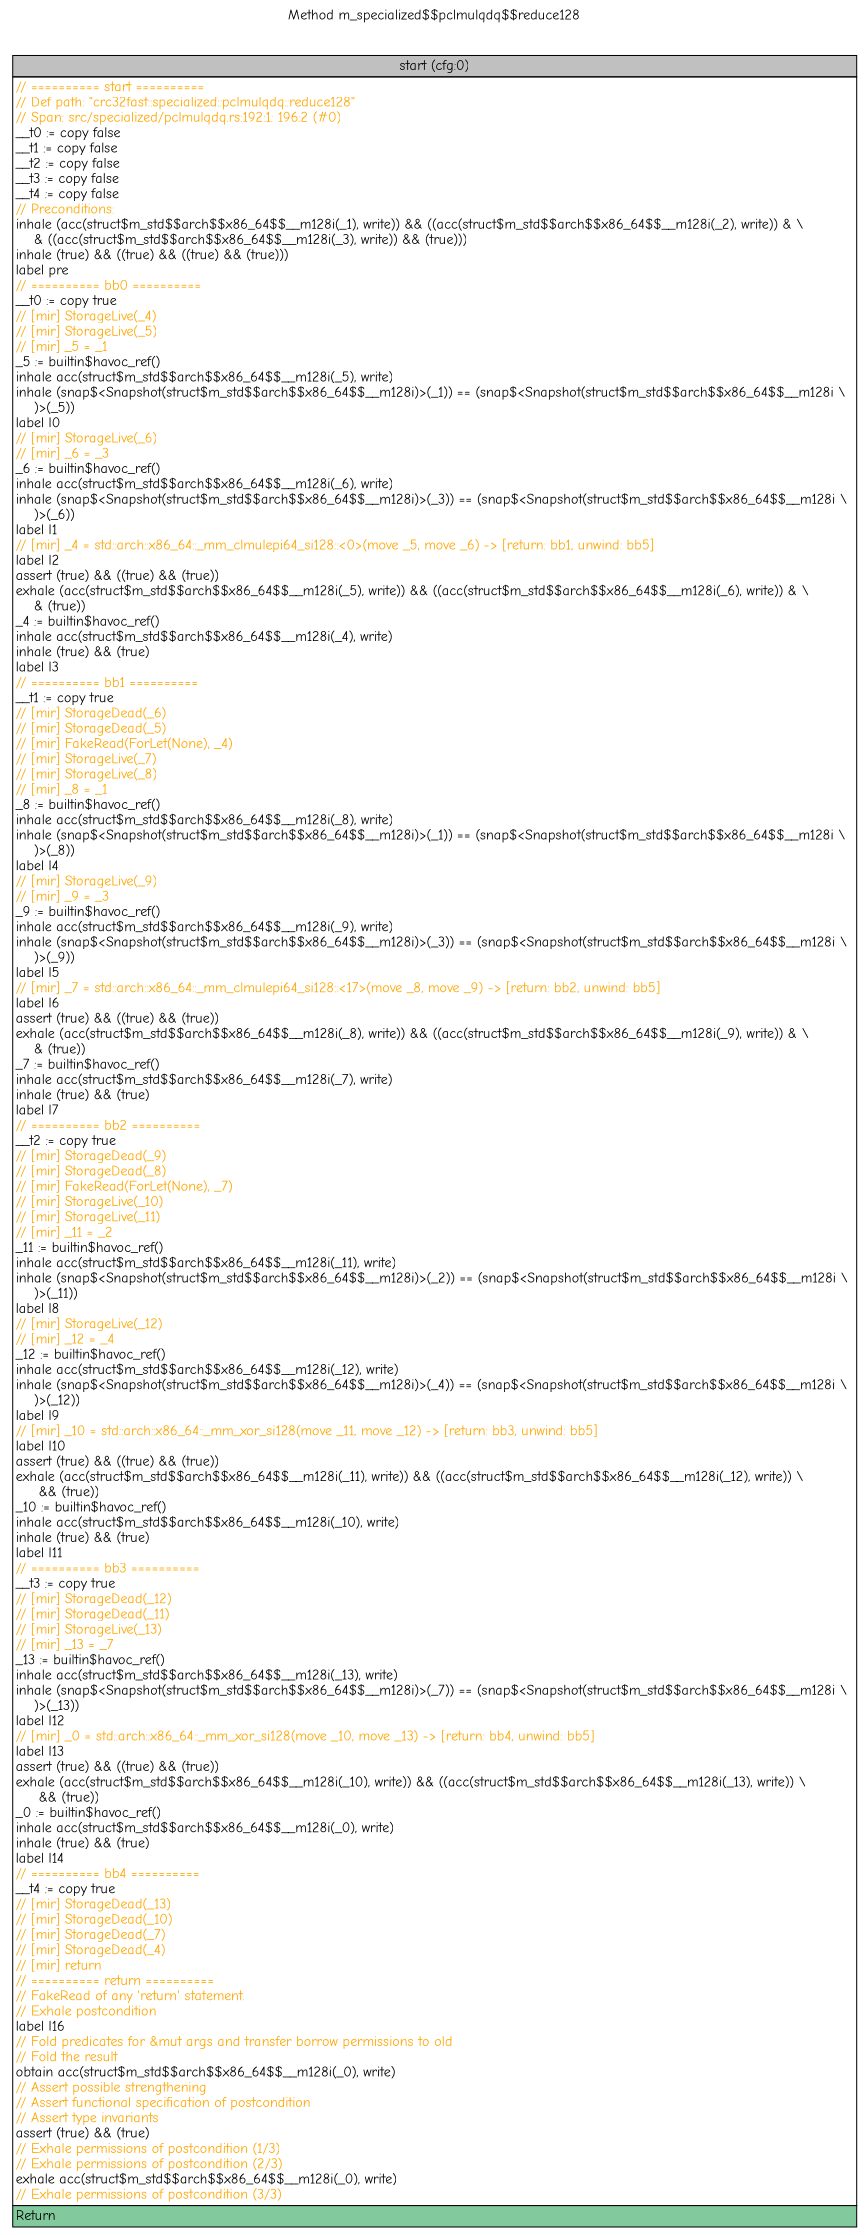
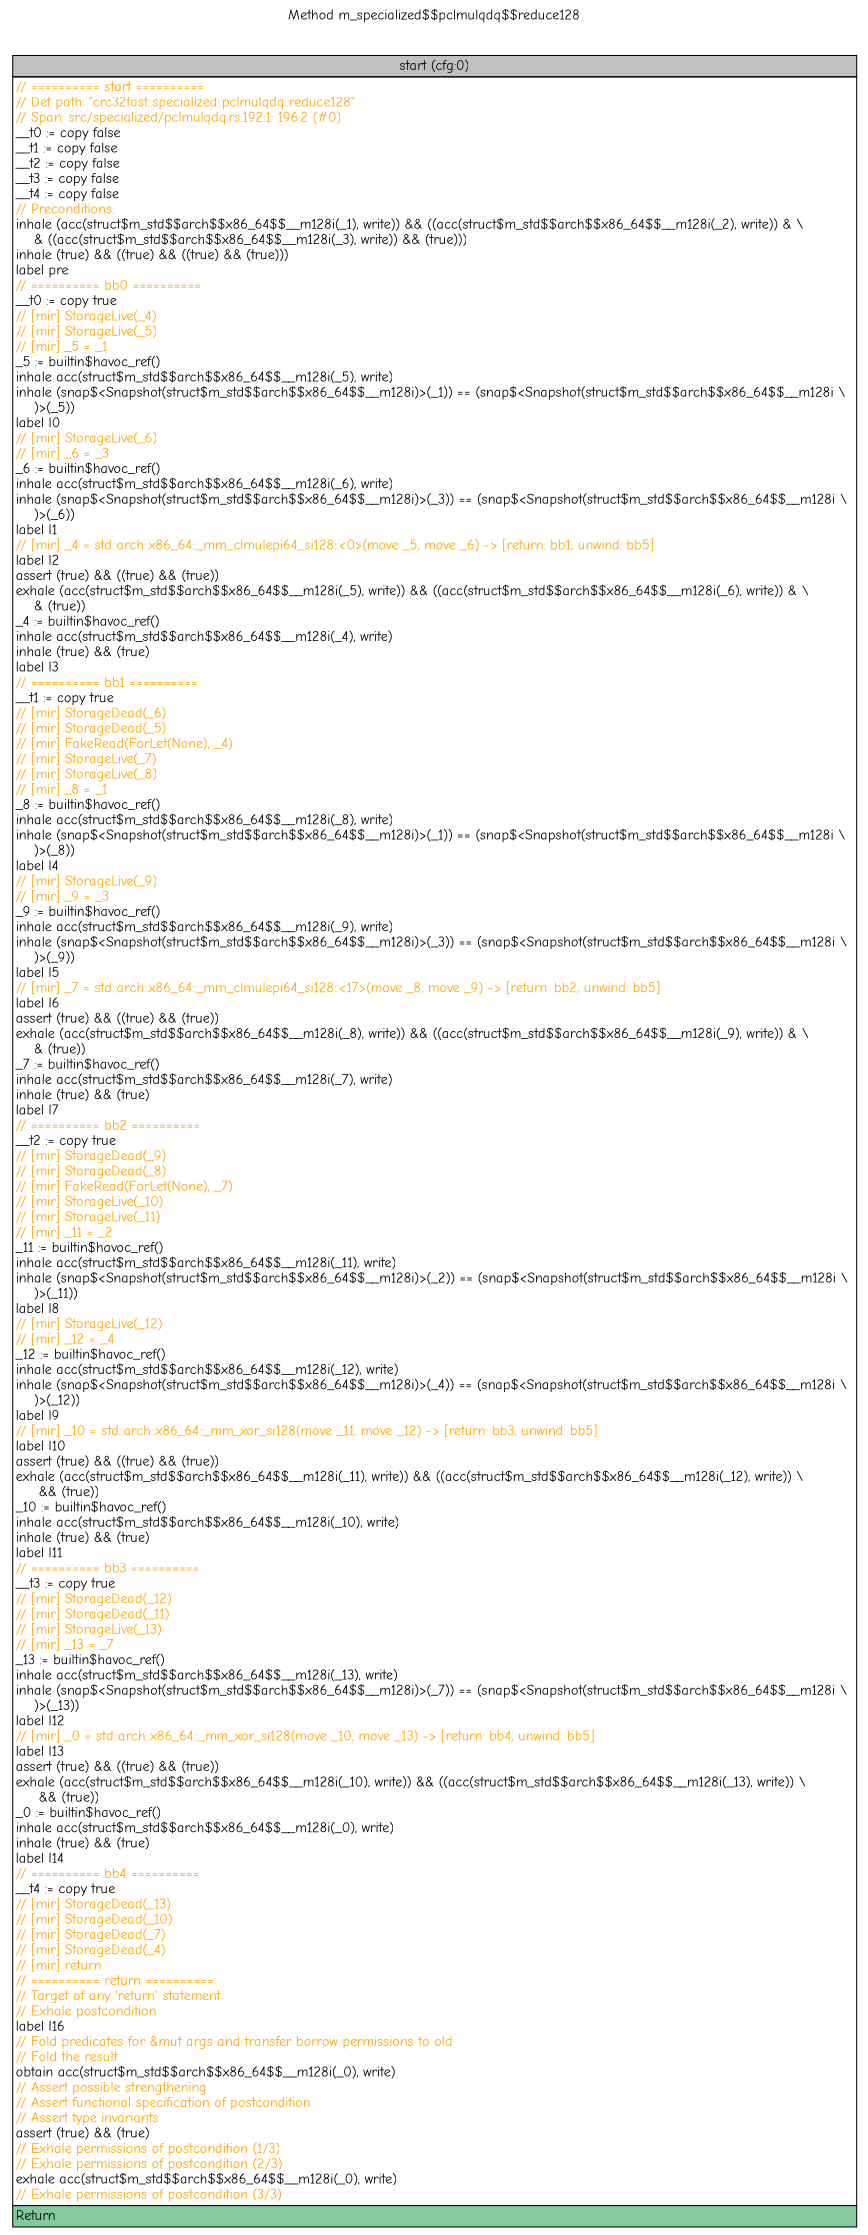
(131, 1996) -> (120, 1996)
